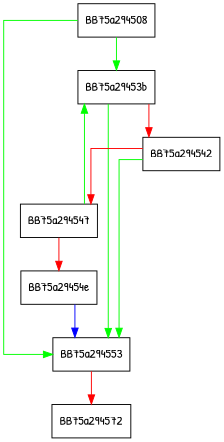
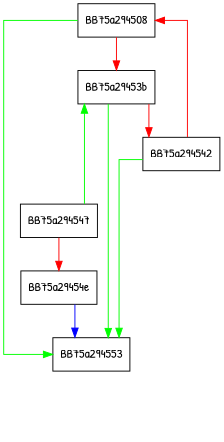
(116, 49) -> (116, 49)
(94, 148) -> (187, 67)
(91, 421) -> none
